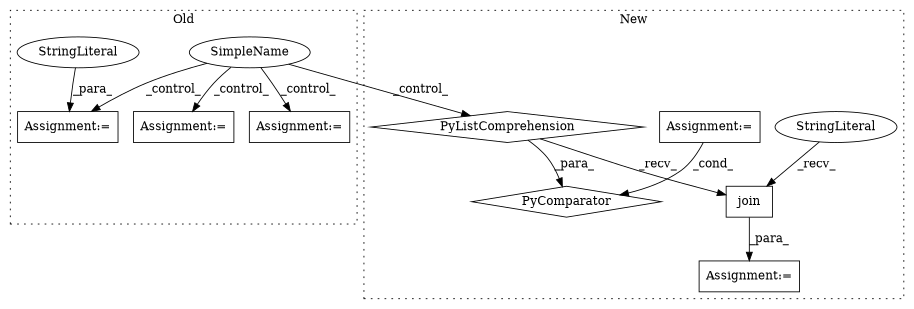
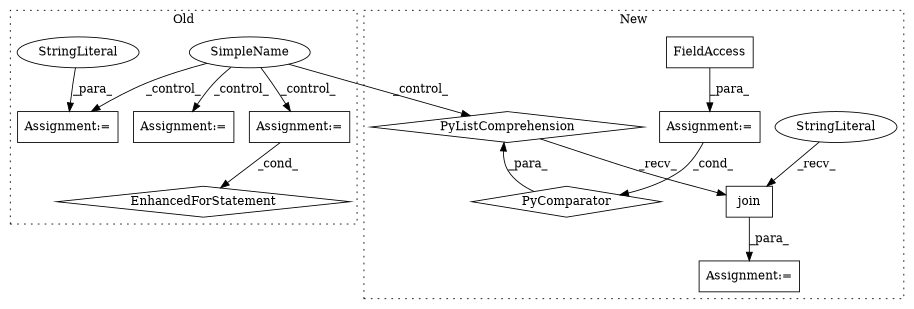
none -> (710, 52)
(547, 157) -> (512, 176)
none -> (203, 202)
